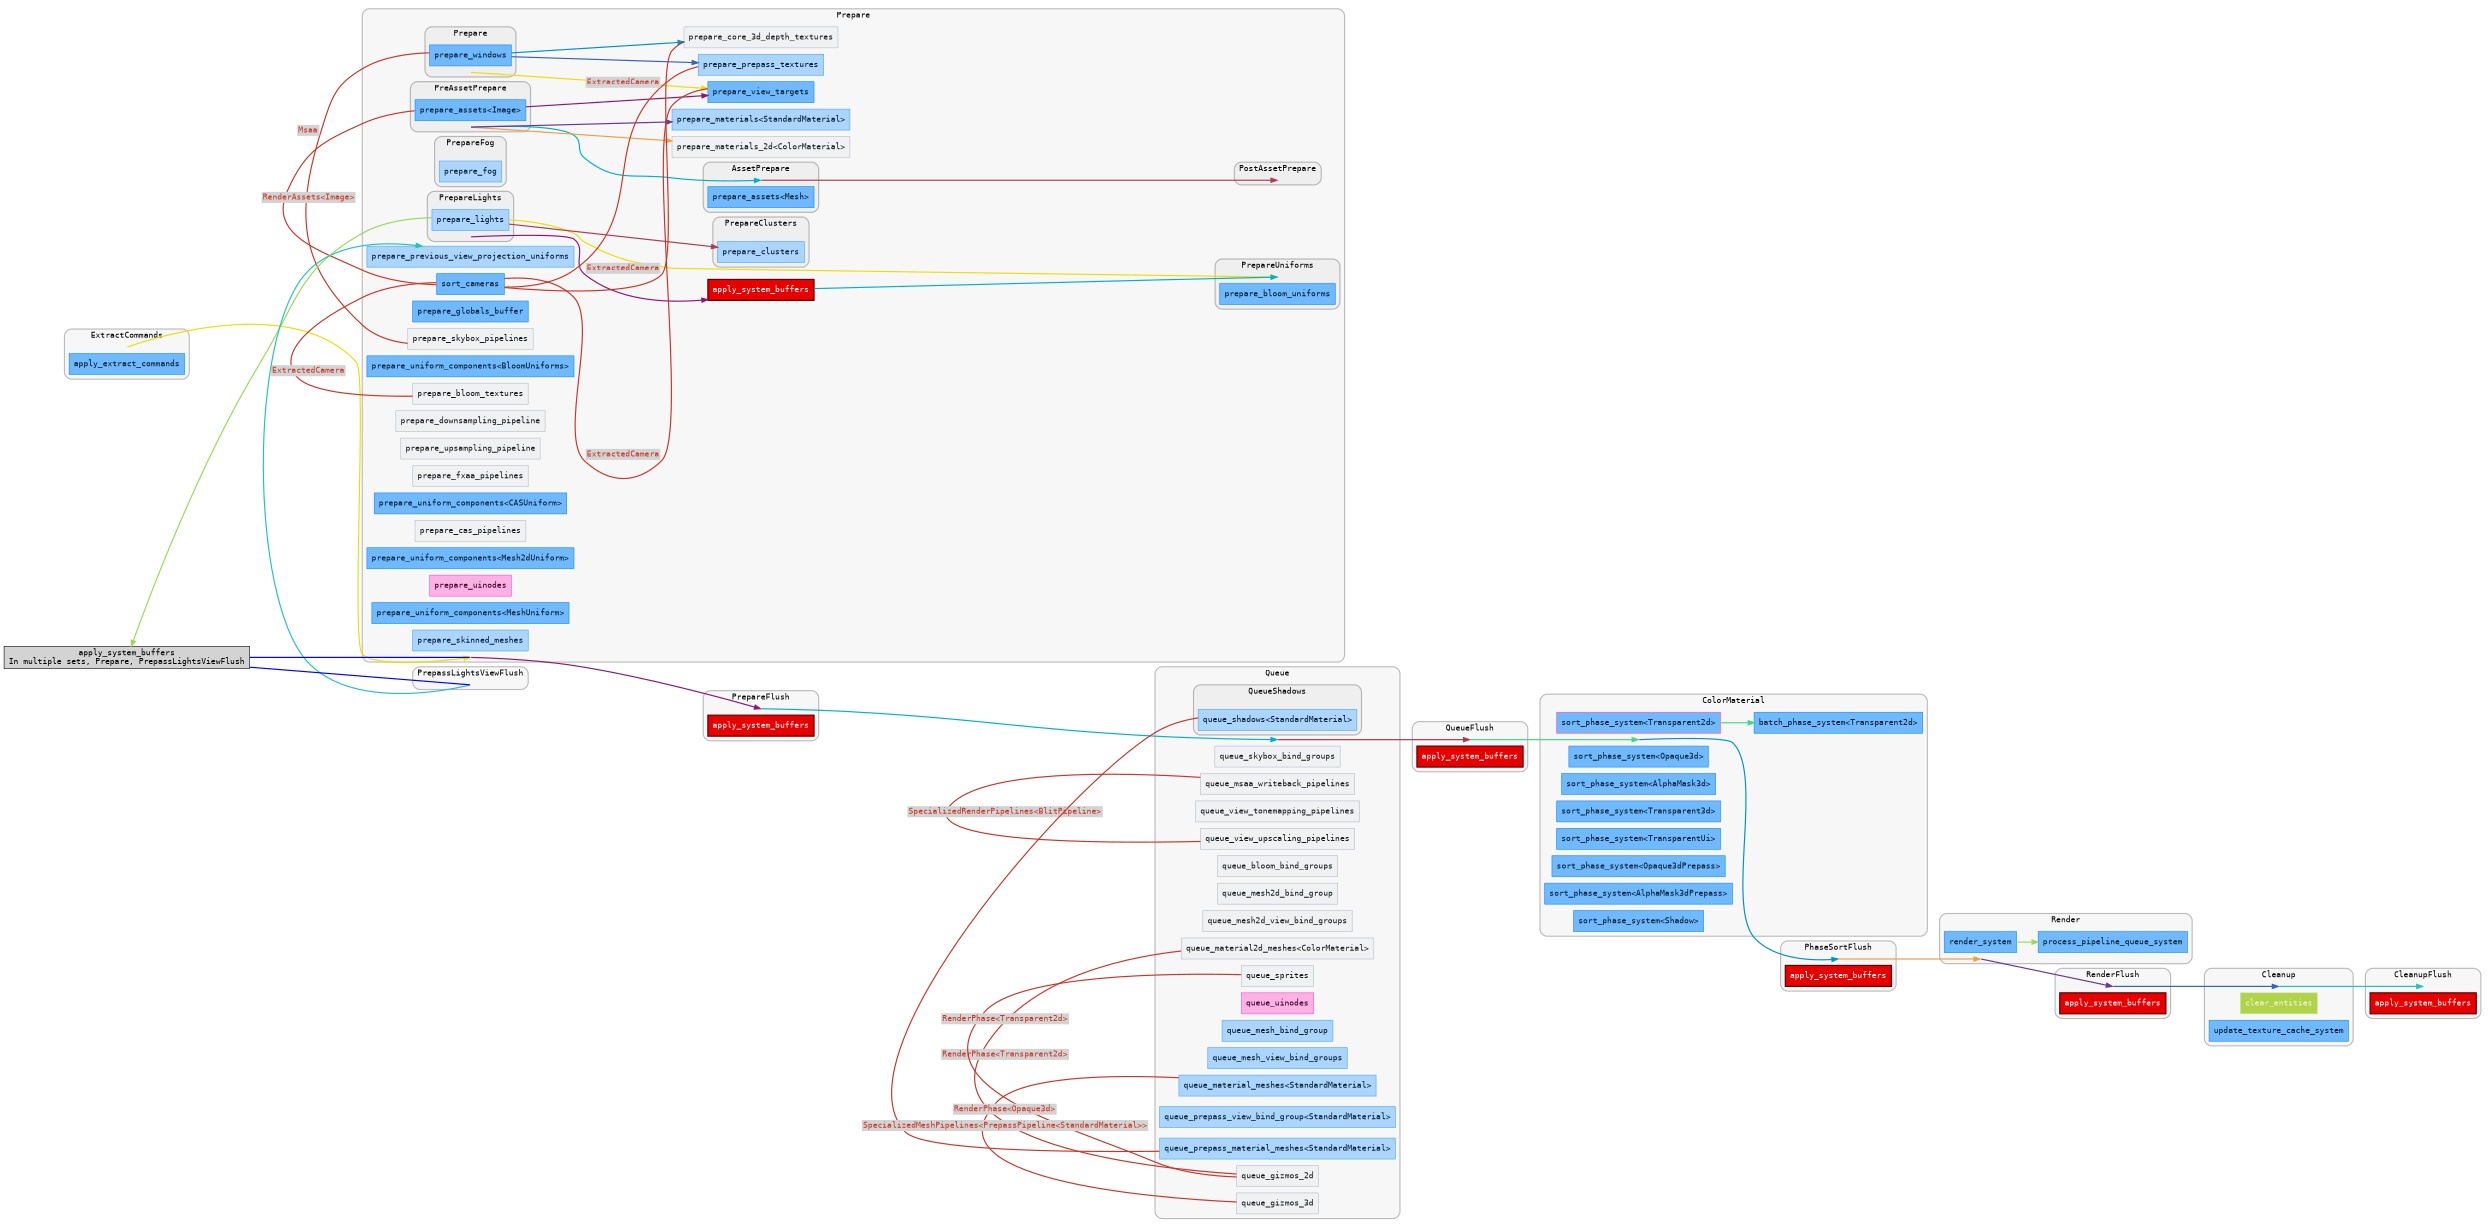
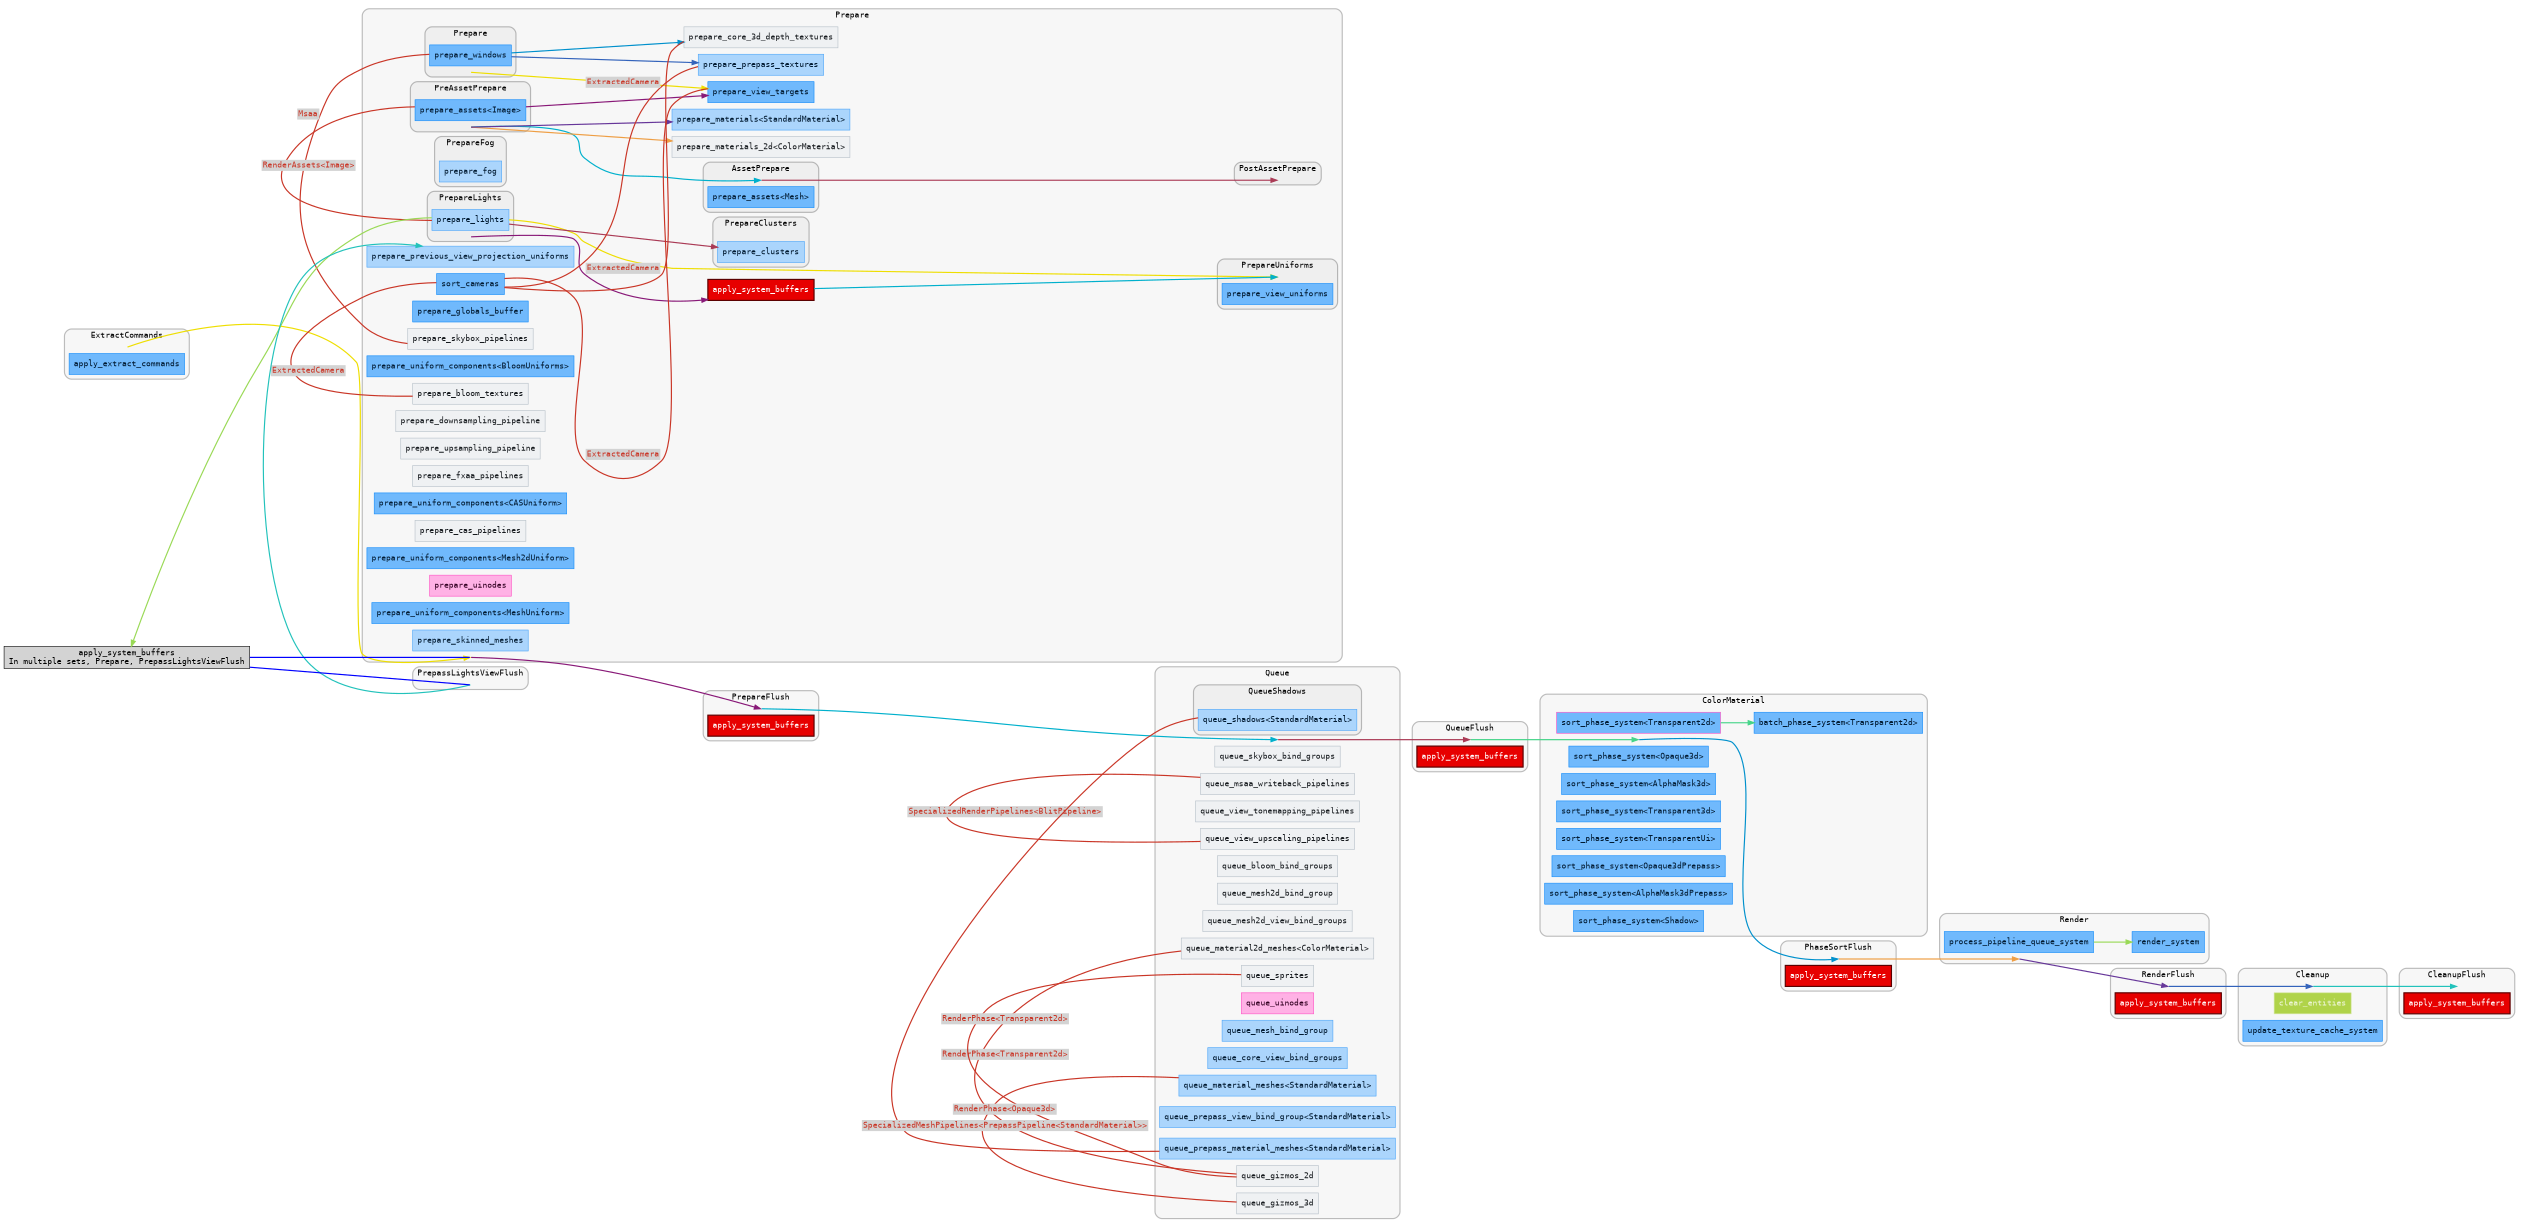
(284, 211) -> (282, 178)
(1278, 294) -> (1278, 294)
(2024, 942) -> (2110, 942)
(1278, 1058) -> (1278, 1058)
